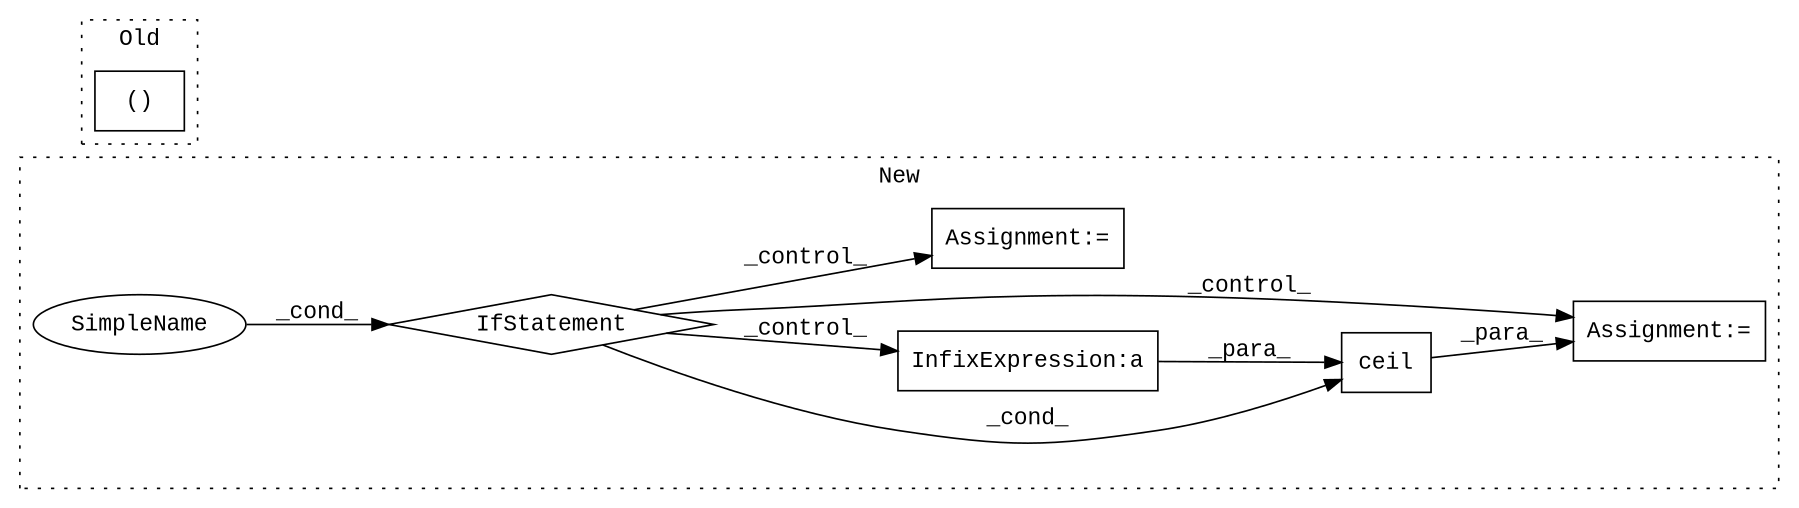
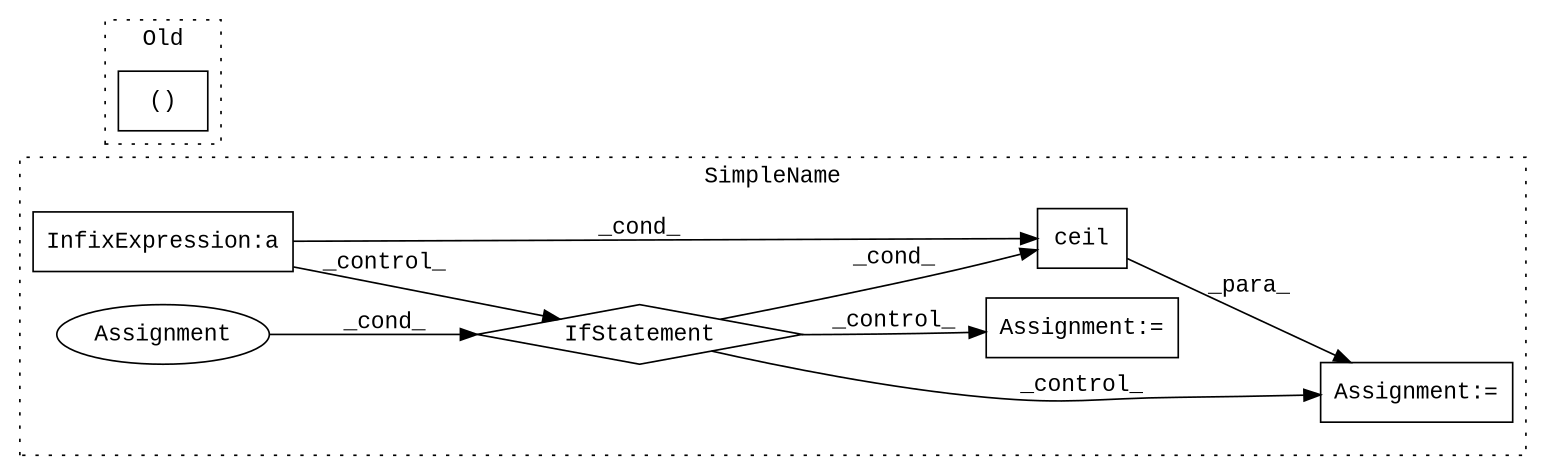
(899, 176) -> (773, 176)
(140, 324) -> (163, 334)
(774, 341) -> (418, 291)
(1250, 350) -> (640, 228)
